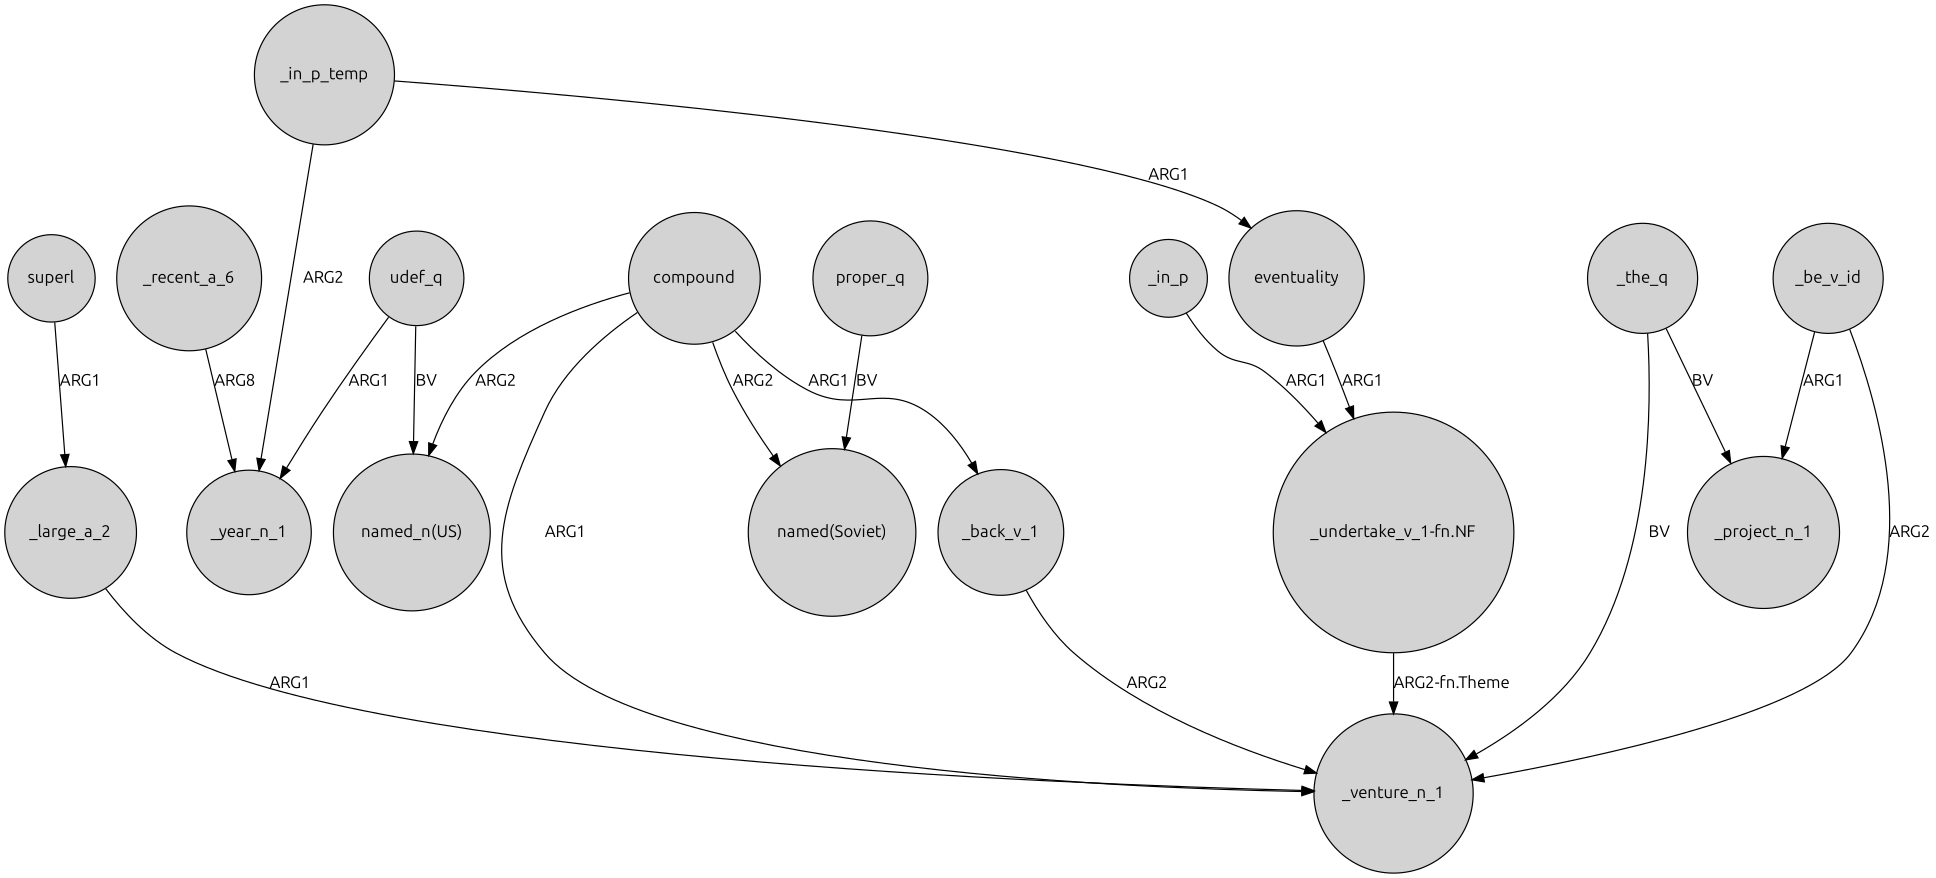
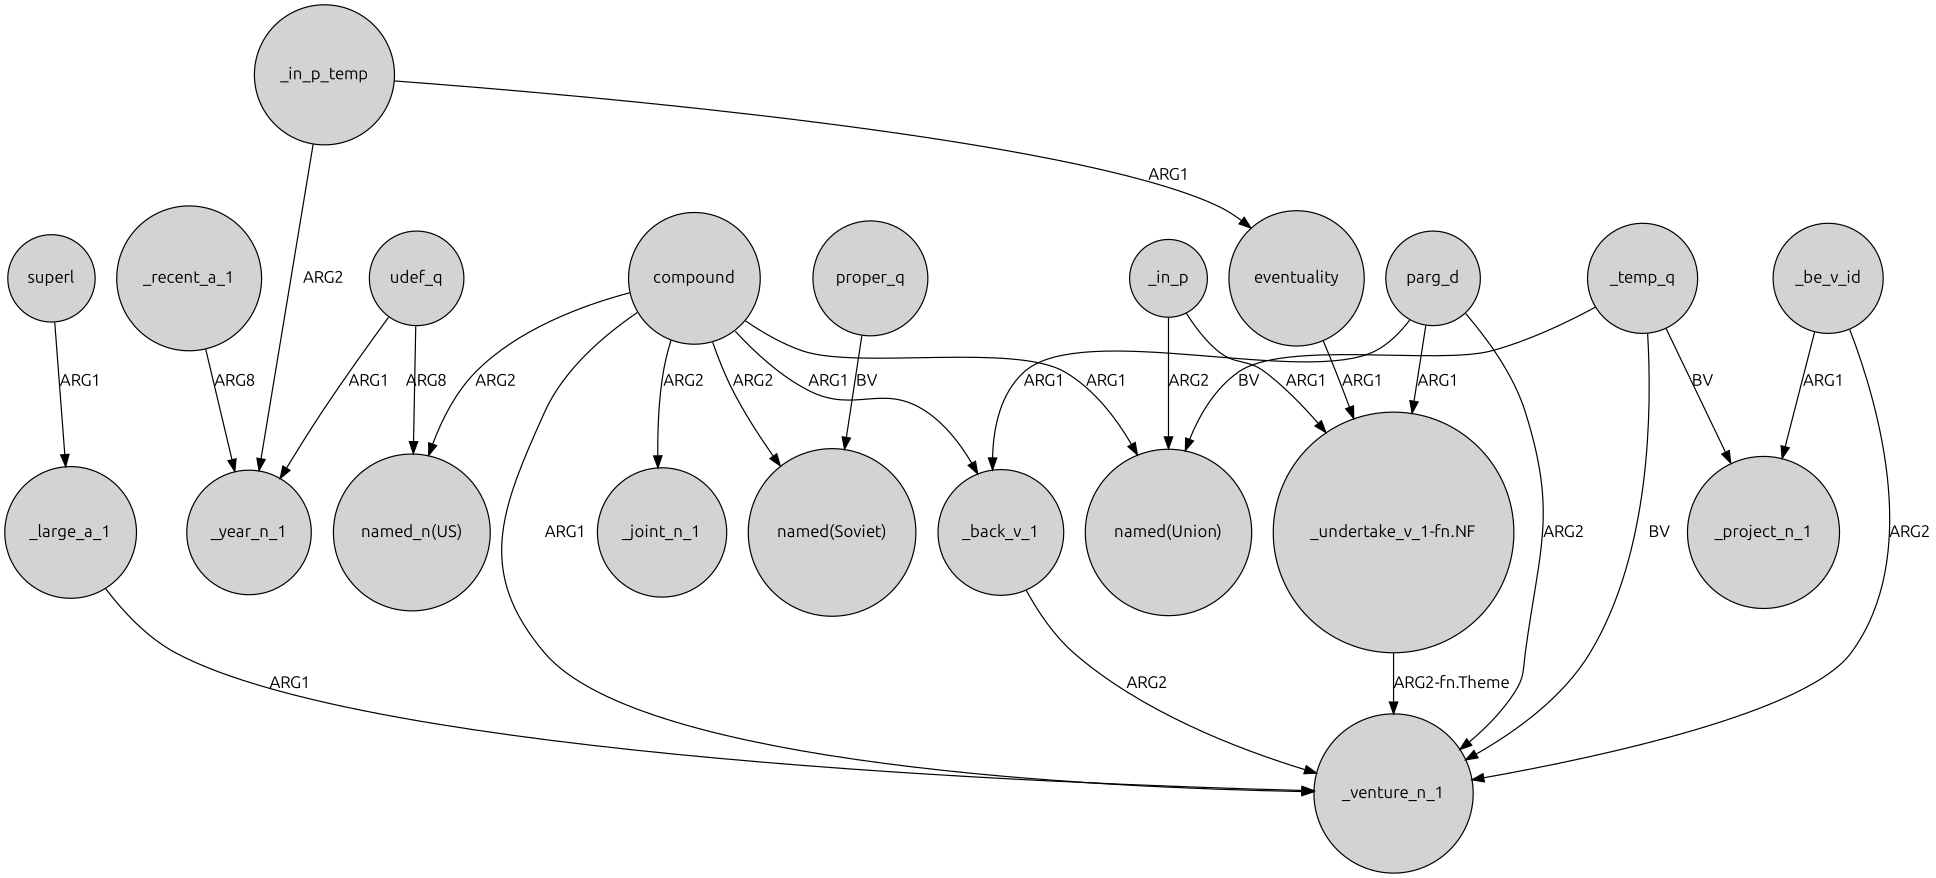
(189, 278) -> (189, 278)
none -> (1433, 278)
(1643, 278) -> (1643, 278)
(427, 381) -> (427, 381)
(71, 532) -> (71, 532)
none -> (662, 532)
none -> (1168, 532)
